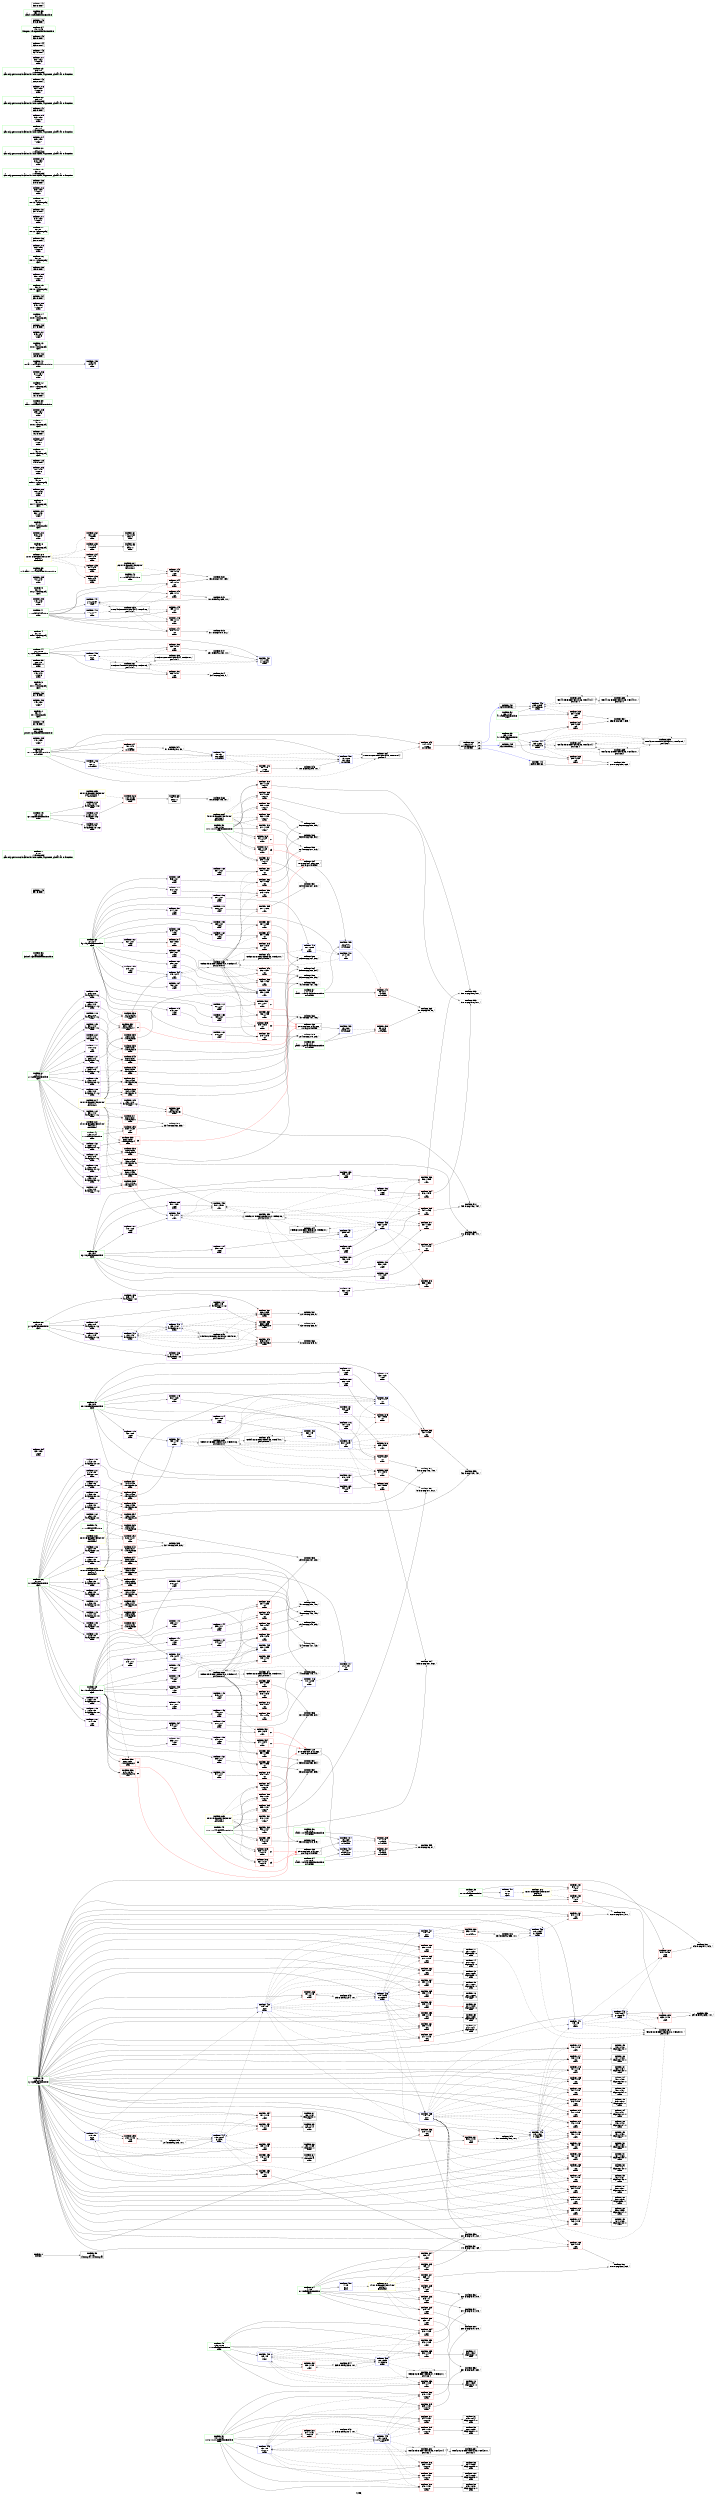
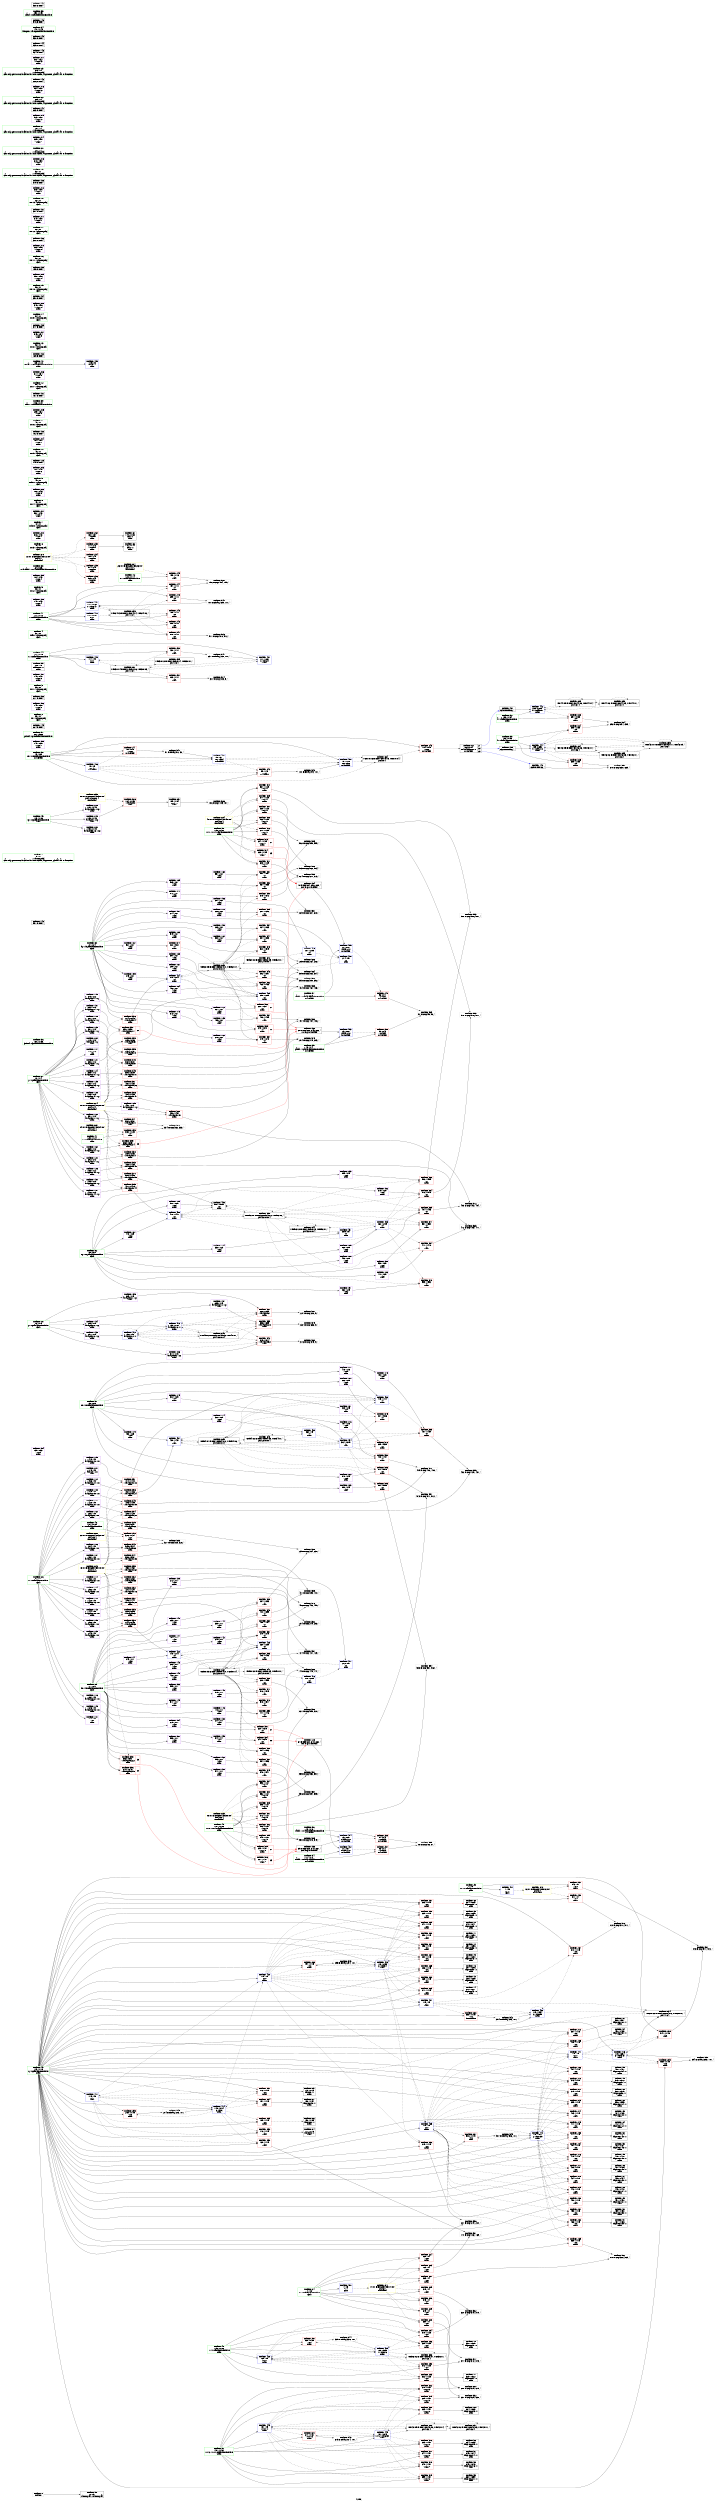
none -> (471, 1947)
